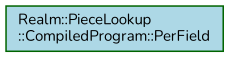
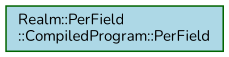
(115, 29) -> (115, 29)
